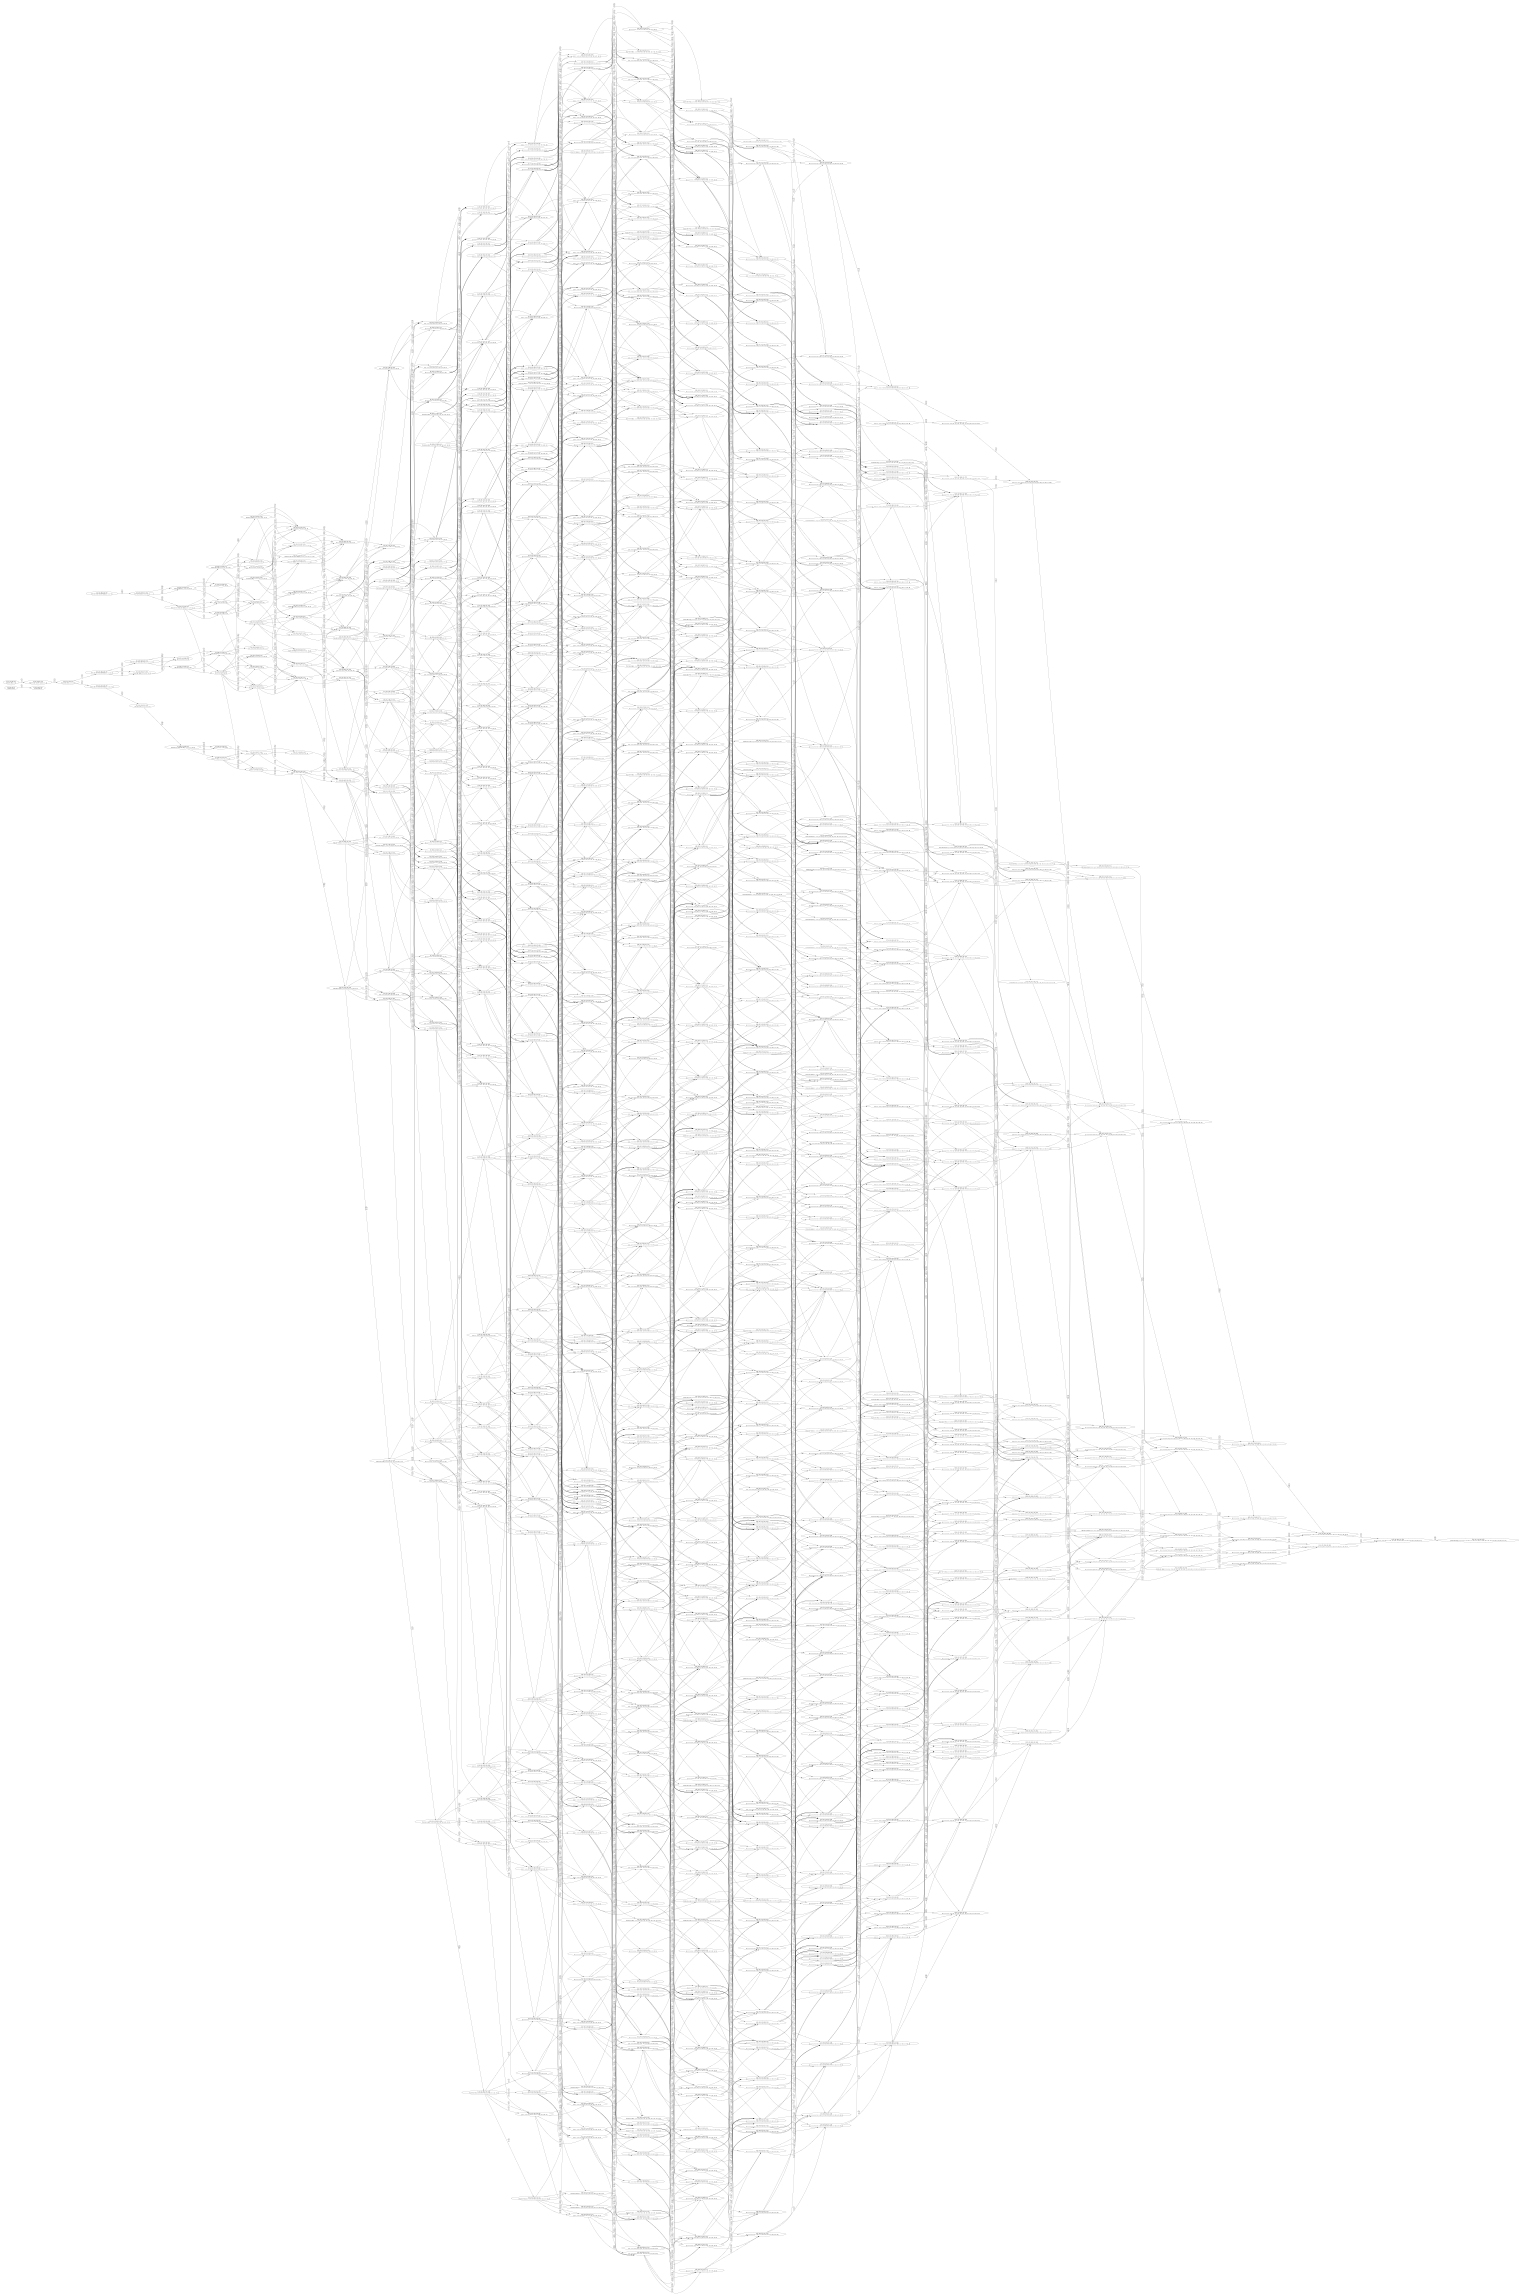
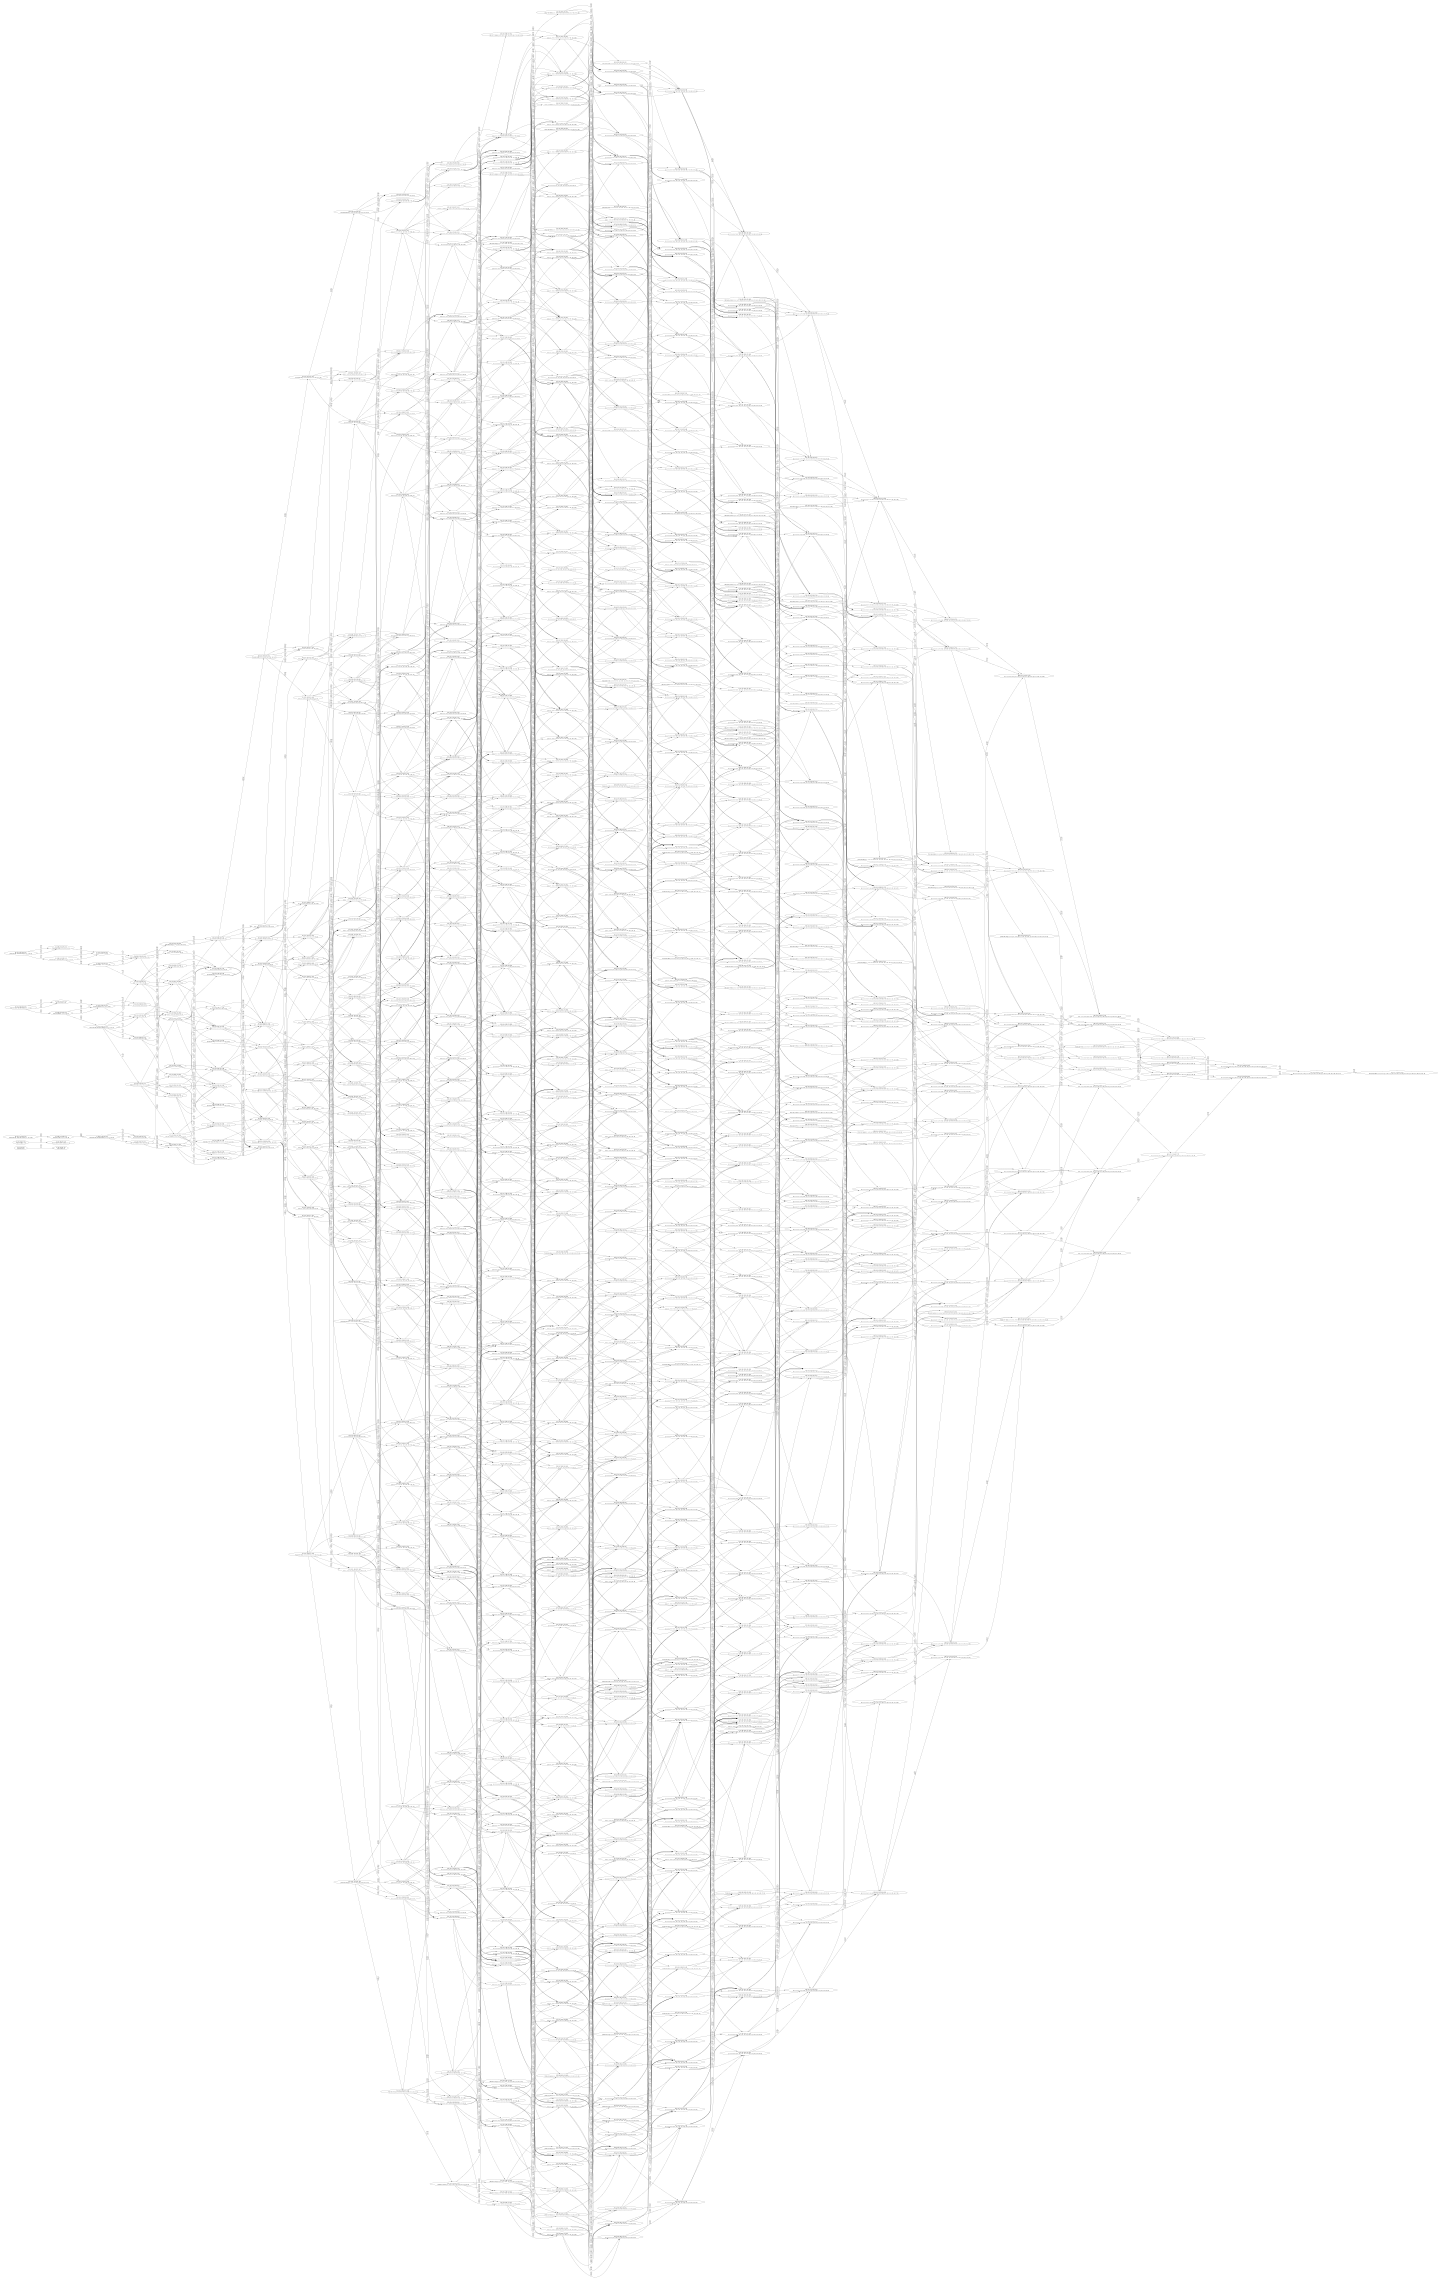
(68, 682) -> none
none -> (61, 1002)
